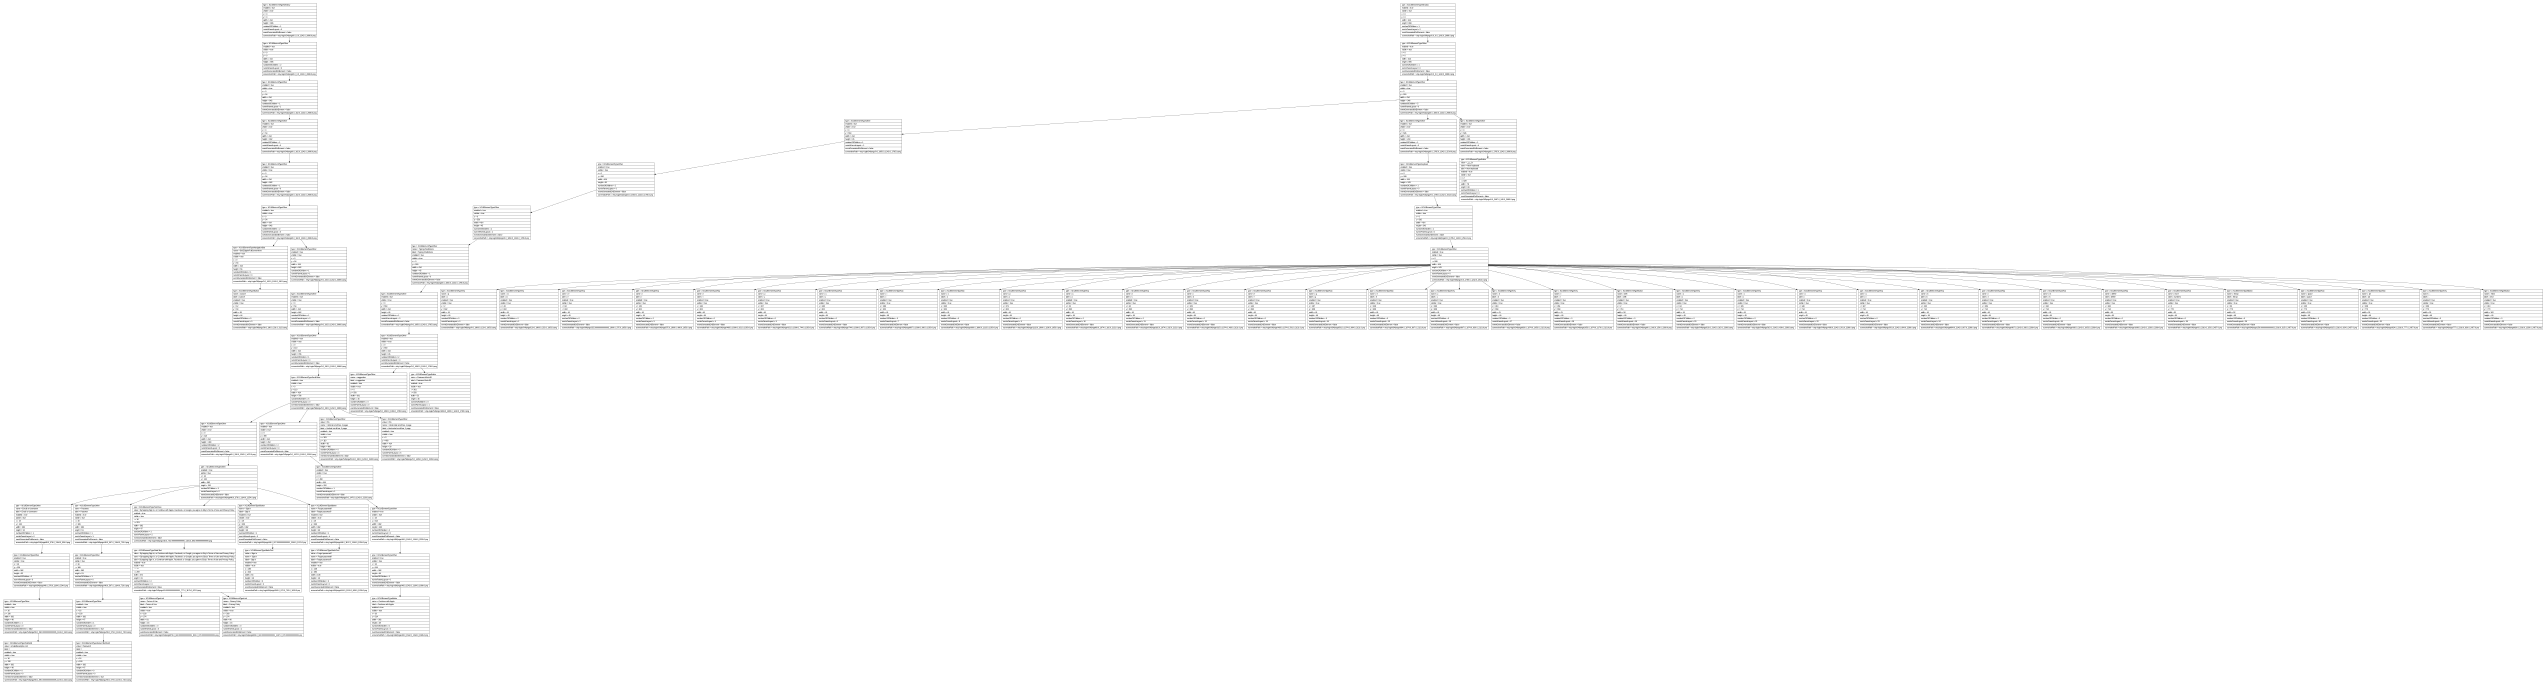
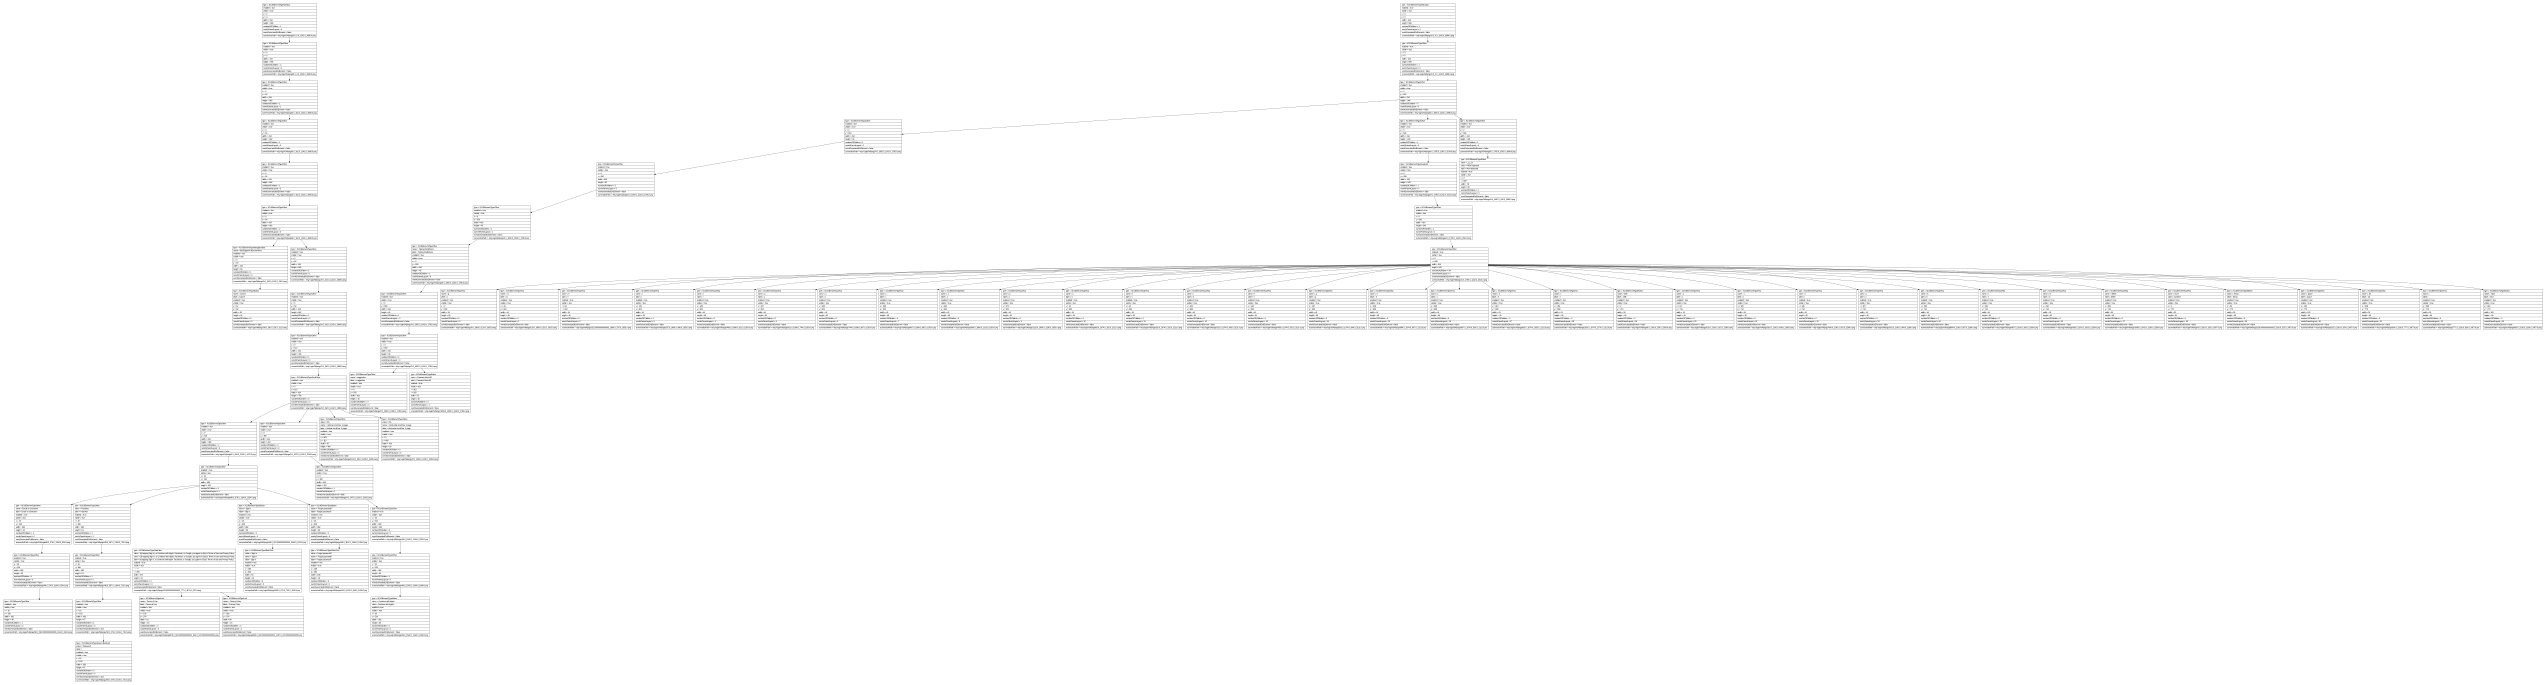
(184, 524) -> none
(38, 662) -> none
